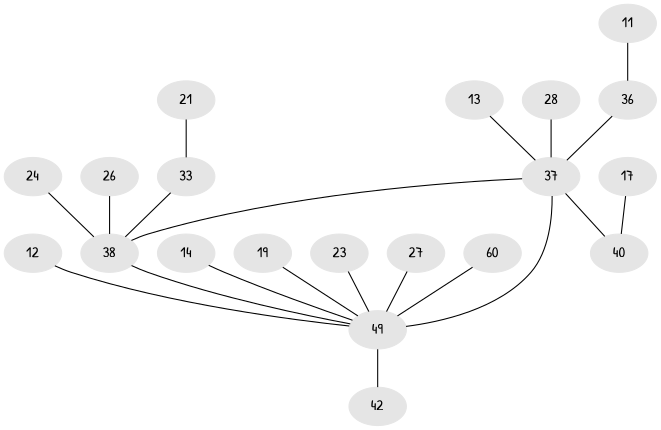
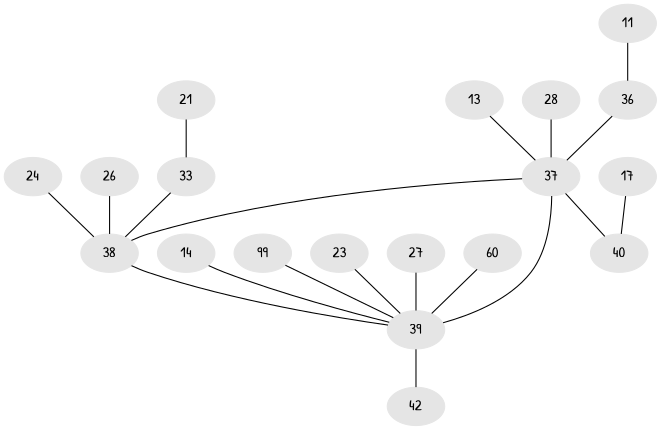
(33, 253) -> none
(263, 253) -> (263, 253)
(378, 330) -> (416, 330)
